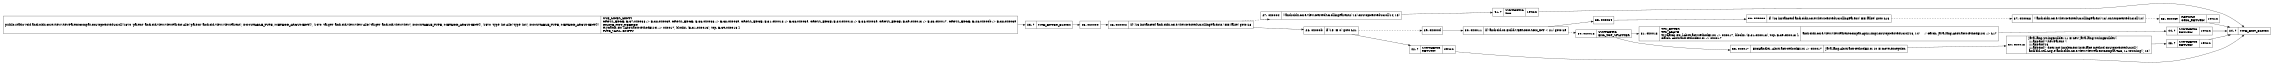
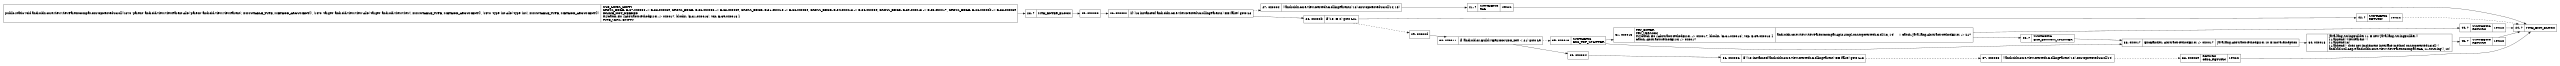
(1670, 32) -> (1647, 33)
none -> (2048, 38)
(1852, 60) -> (2460, 18)
